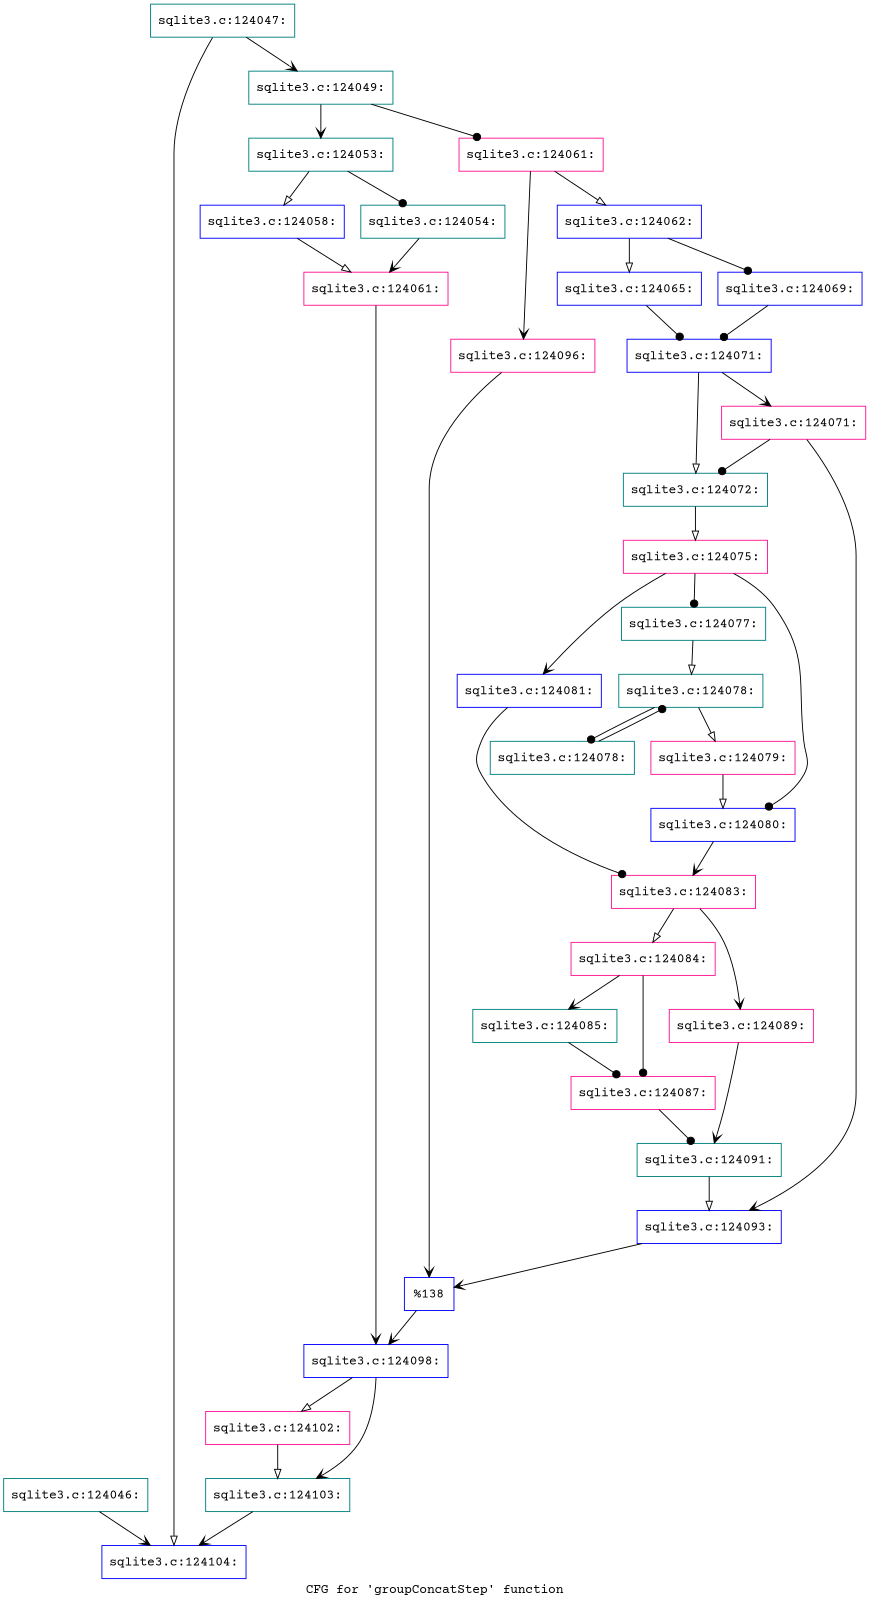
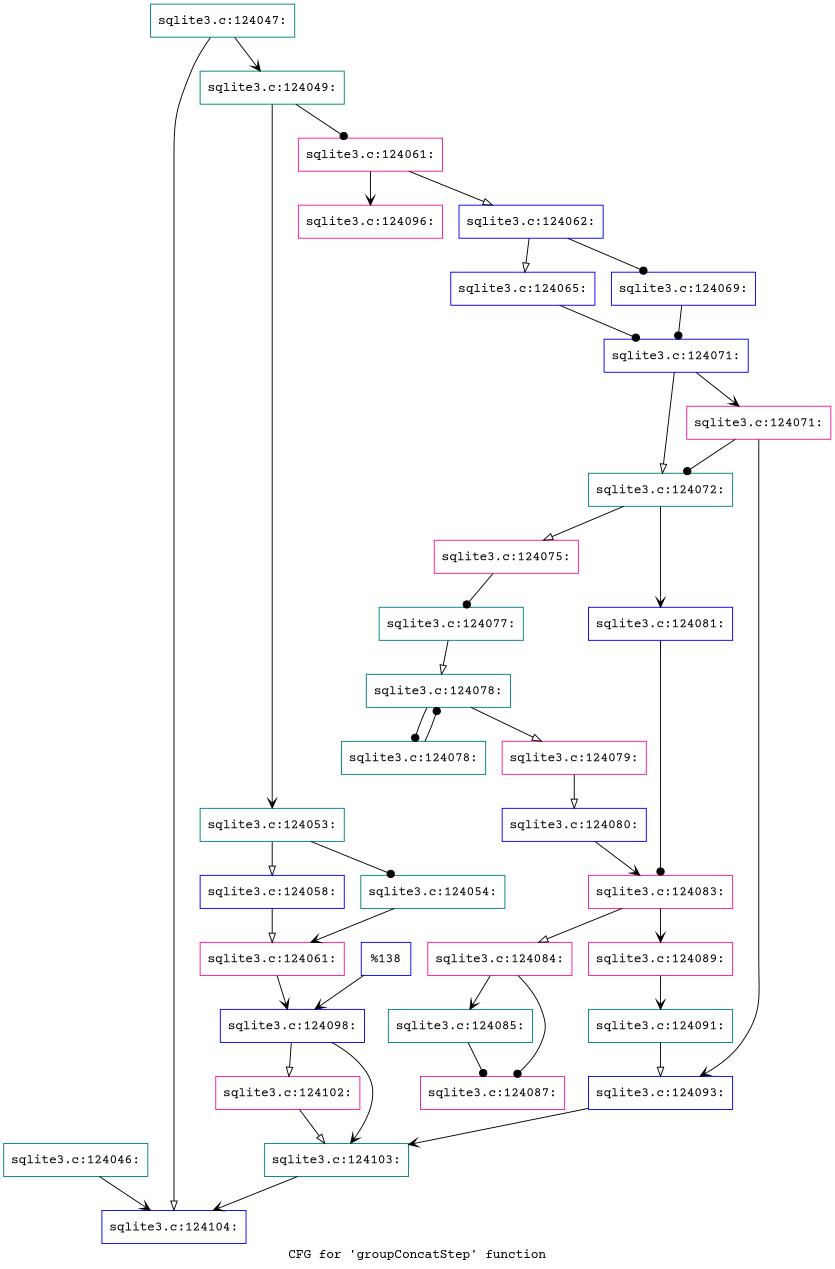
(603, 615) -> (661, 552)
(801, 684) -> none
(429, 808) -> none
(674, 1124) -> none
(553, 1264) -> (503, 1126)
